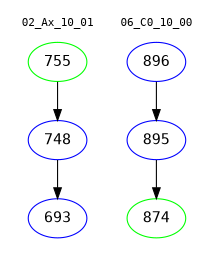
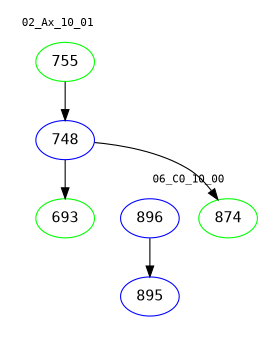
(156, 174) -> (158, 155)
(58, 218) -> (65, 218)
